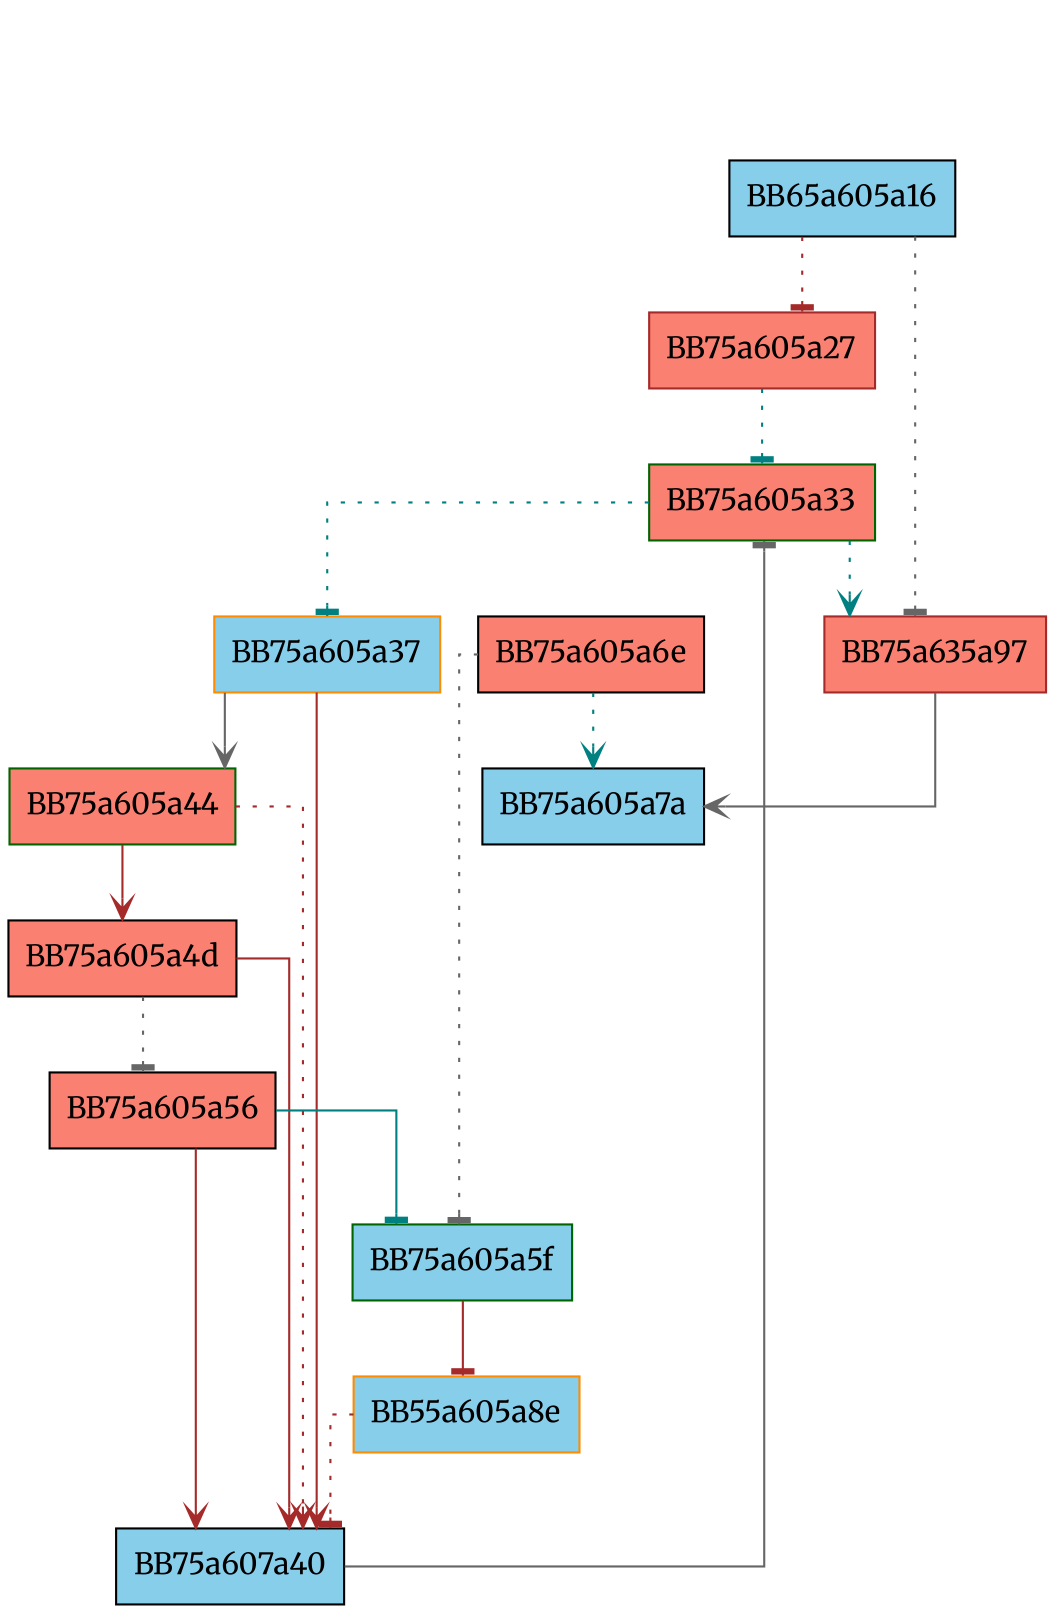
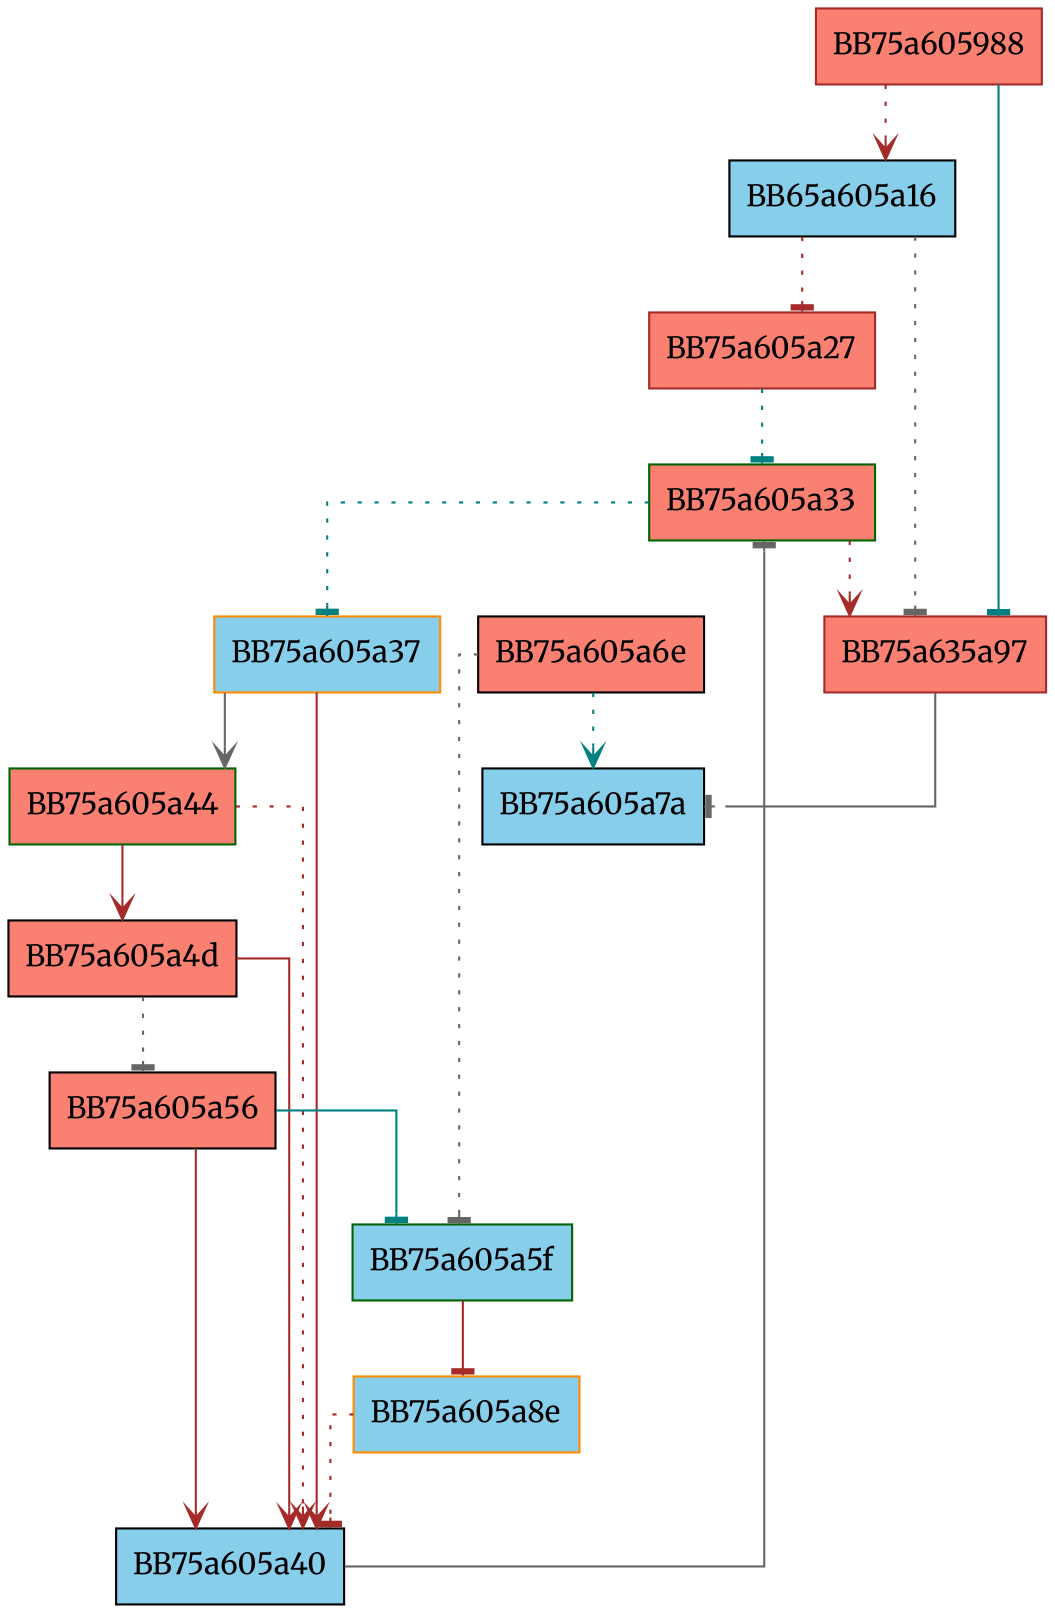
none -> (929, 46)
(850, 568) -> (850, 568)
(887, 806) -> (887, 806)
(467, 1414) -> (467, 1414)
(230, 1566) -> (230, 1566)
